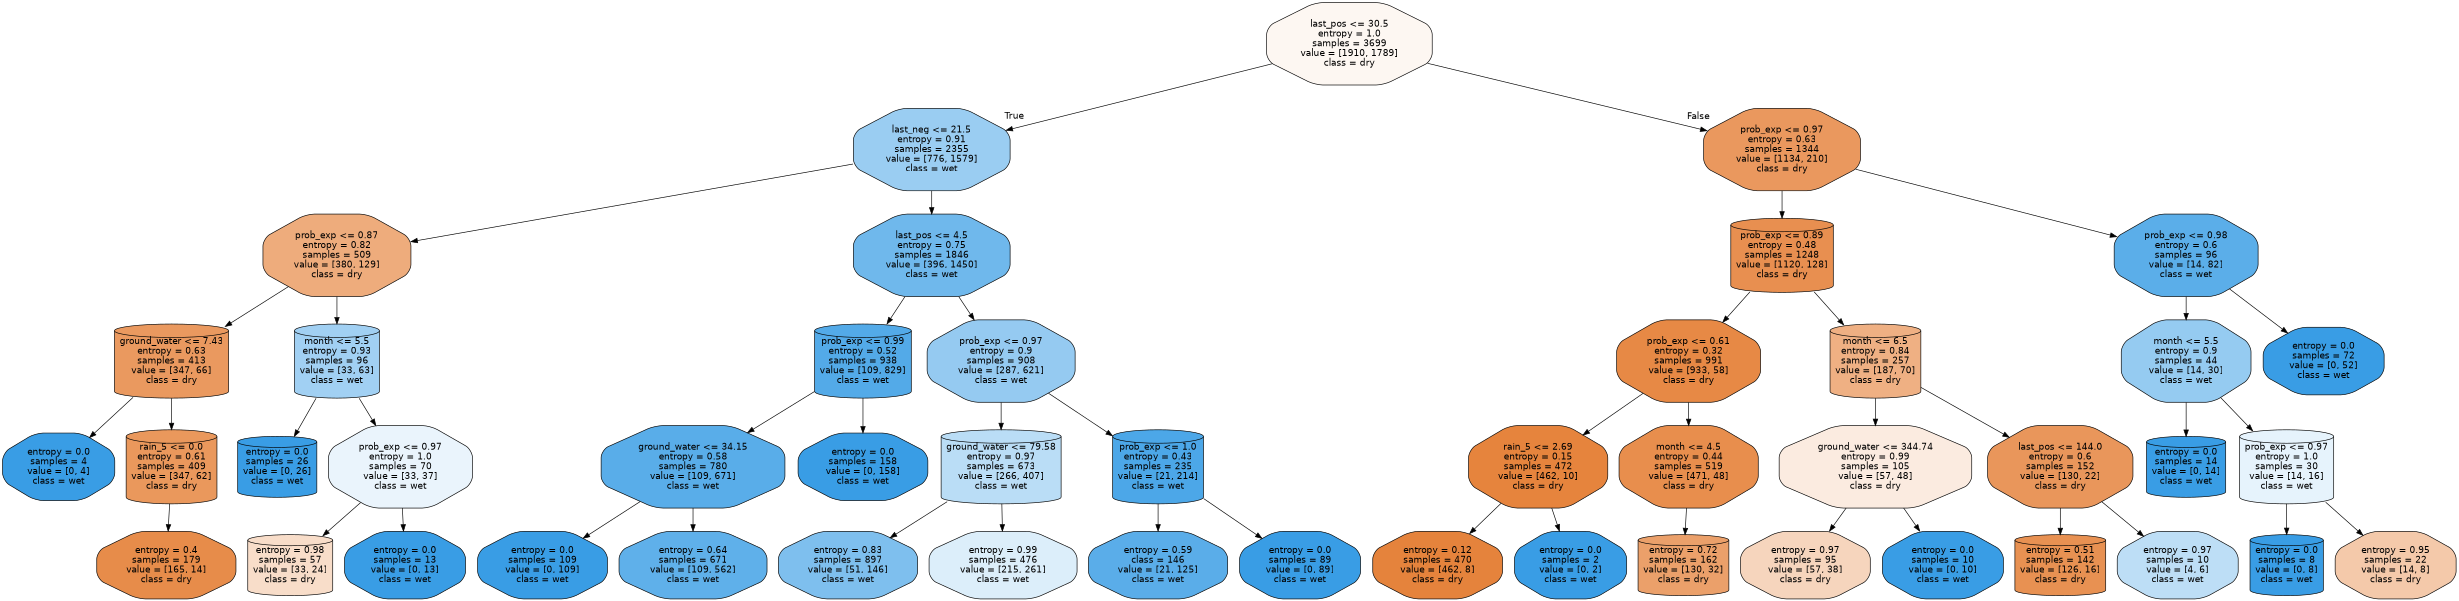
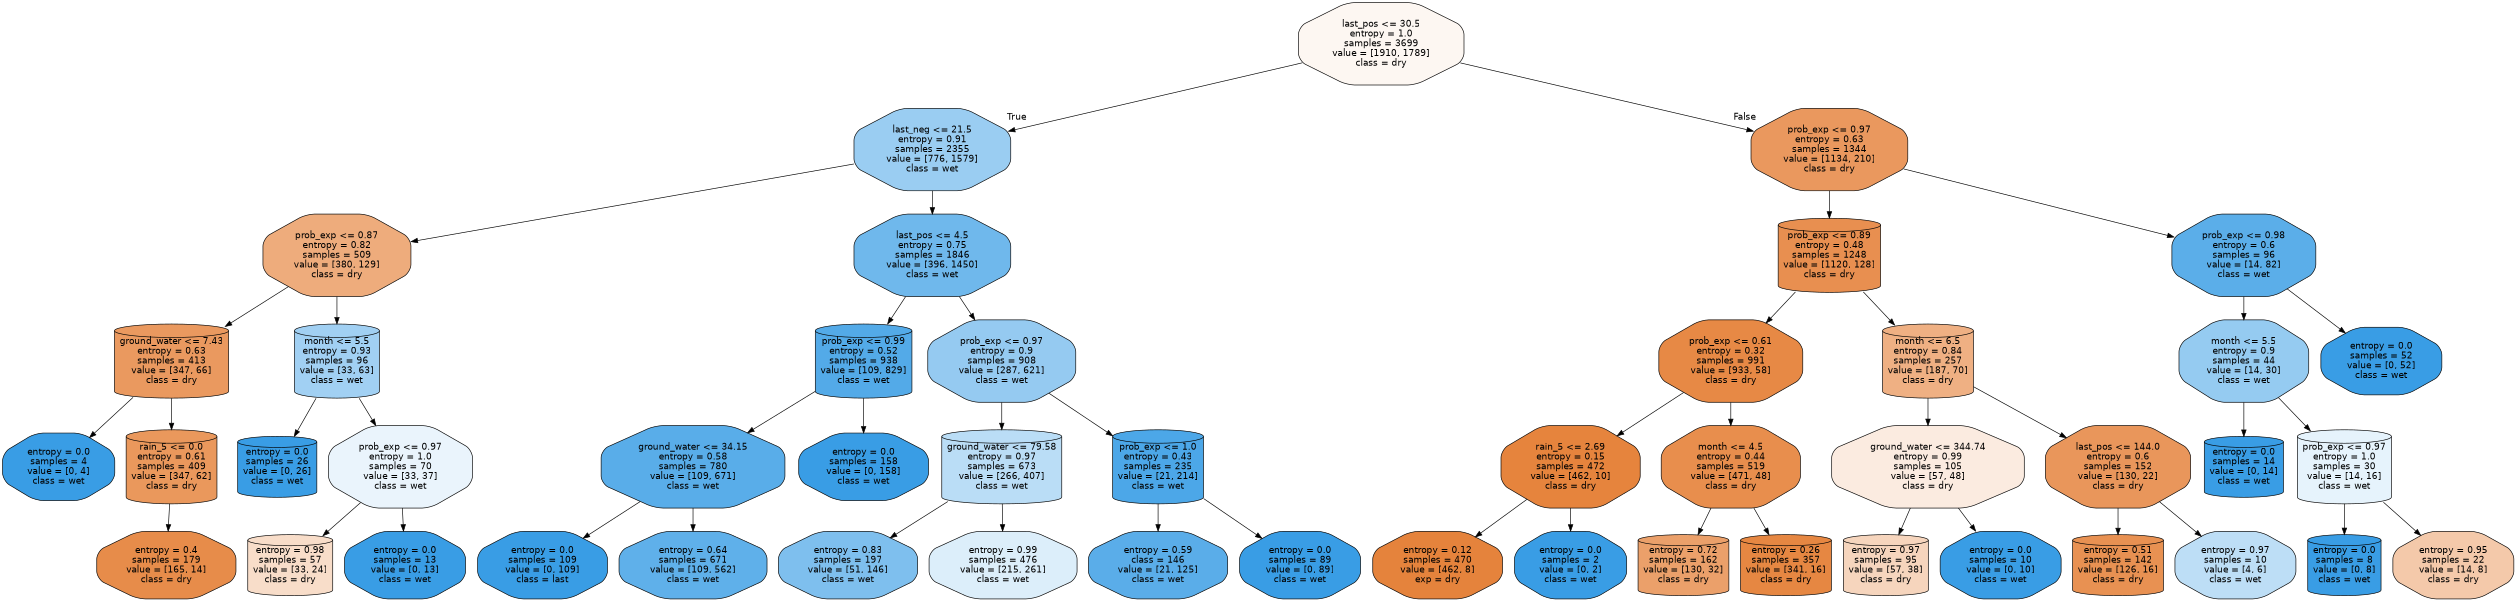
(2324, 361) -> (2381, 361)
(543, 565) -> (543, 565)
(848, 565) -> (848, 565)
(1438, 565) -> (1438, 565)
none -> (1786, 565)
(1805, 565) -> (1886, 565)
